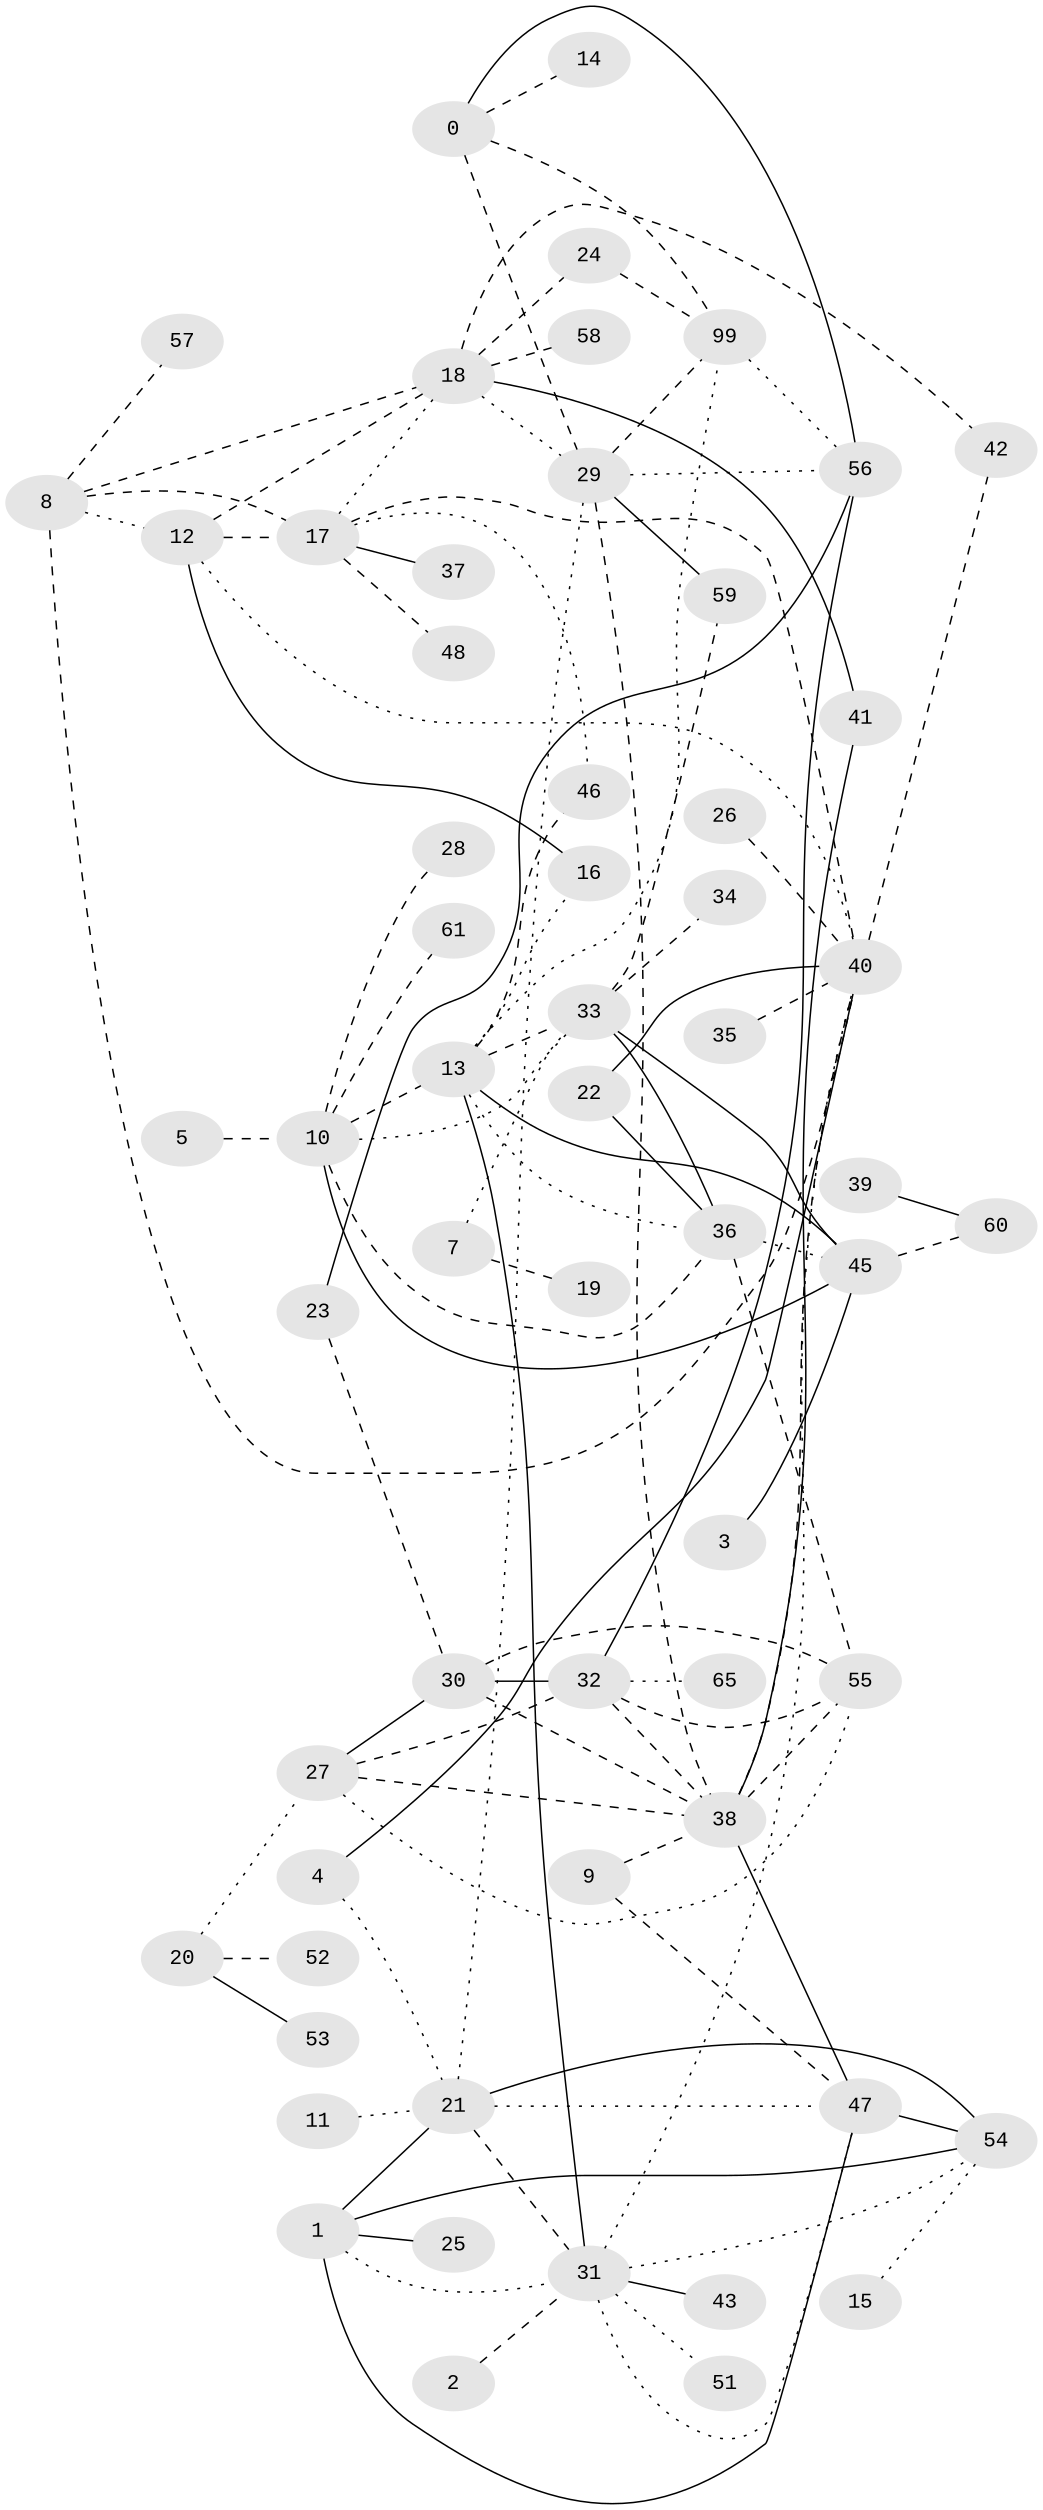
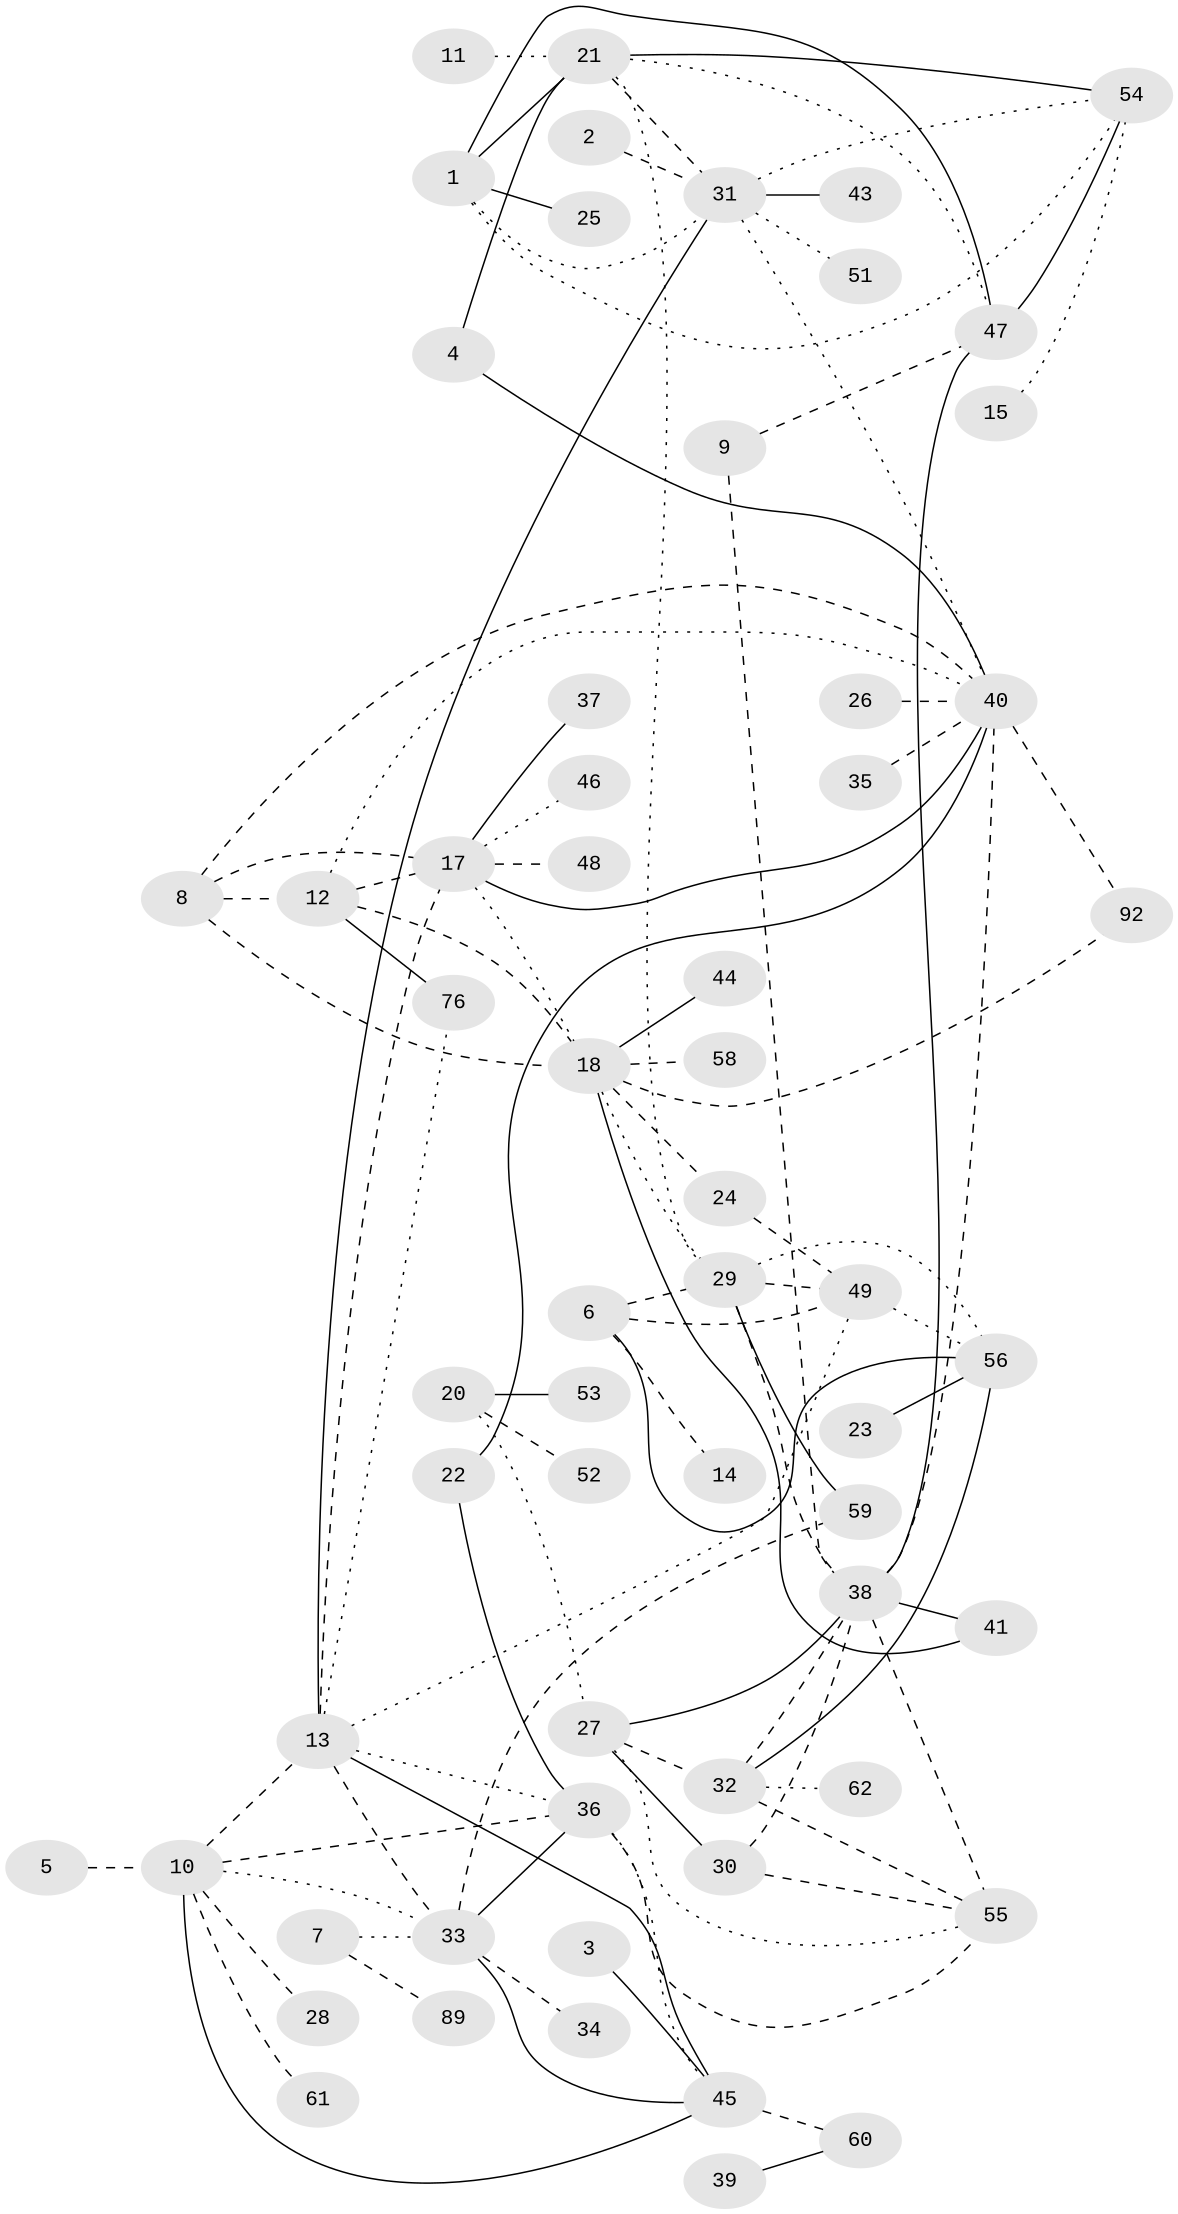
(454, 129) -> (589, 1313)
(725, 337) -> (860, 1292)
(182, 342) -> none
(996, 450) -> (1132, 915)
(115, 520) -> (250, 899)
(751, 544) -> (743, 875)
(589, 874) -> (454, 1003)
(517, 949) -> (352, 1297)
none -> (725, 979)
(589, 1289) -> (454, 2018)
(386, 1497) -> none
(512, 1681) -> none
(725, 1681) -> (860, 1789)
(521, 1796) -> (746, 1691)
(399, 1986) -> (503, 206)
(654, 2176) -> (794, 346)
(757, 2430) -> none
